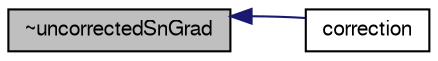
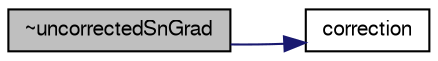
(278, 17) -> (257, 44)
